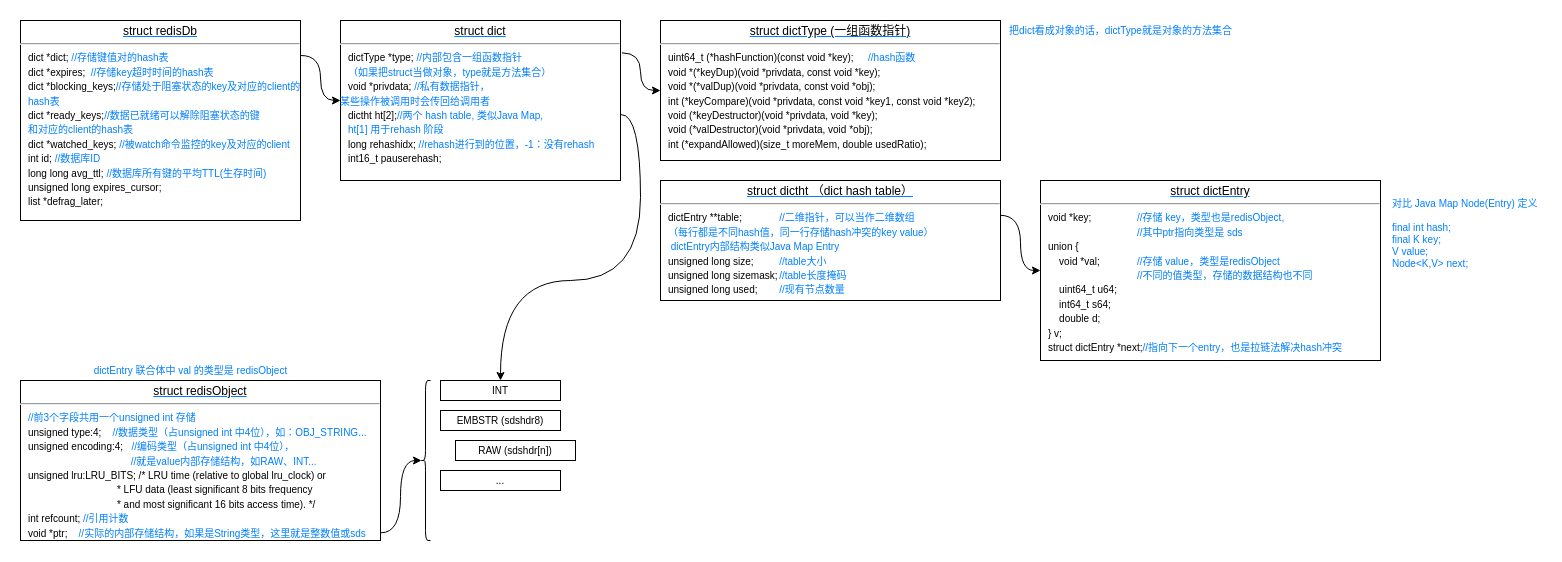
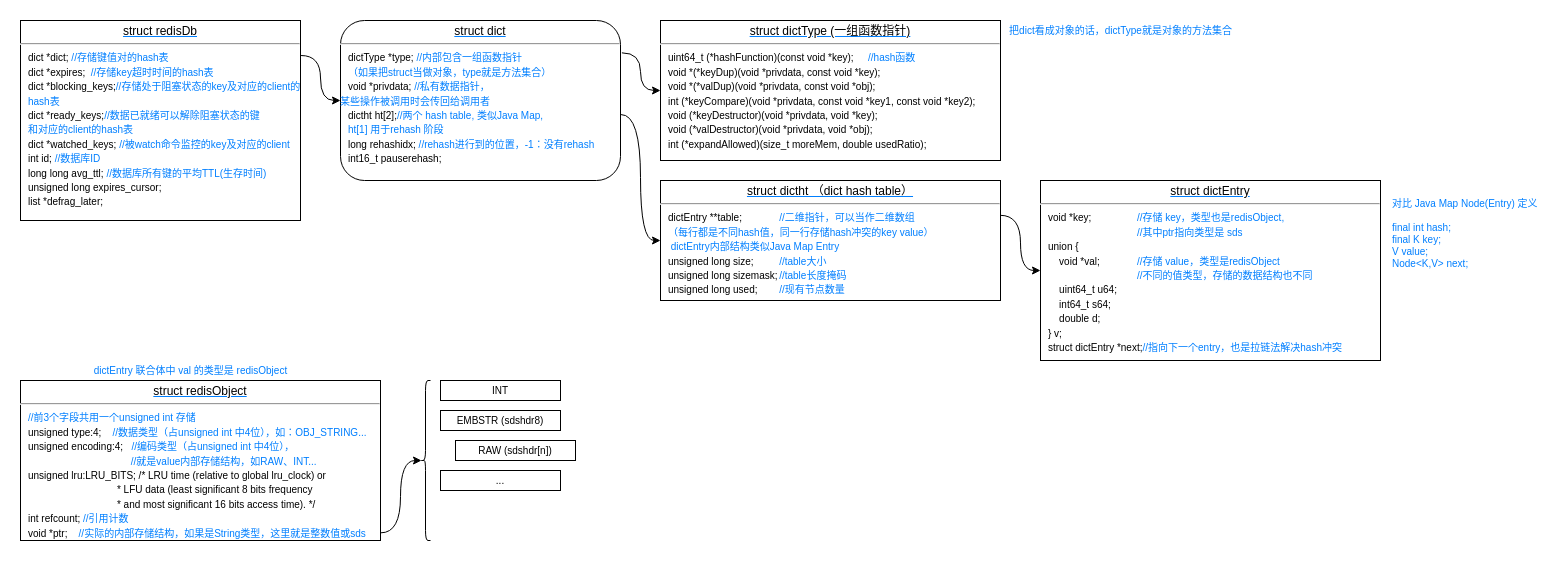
(481, 101) -> (481, 101)
(565, 281) -> (638, 142)
